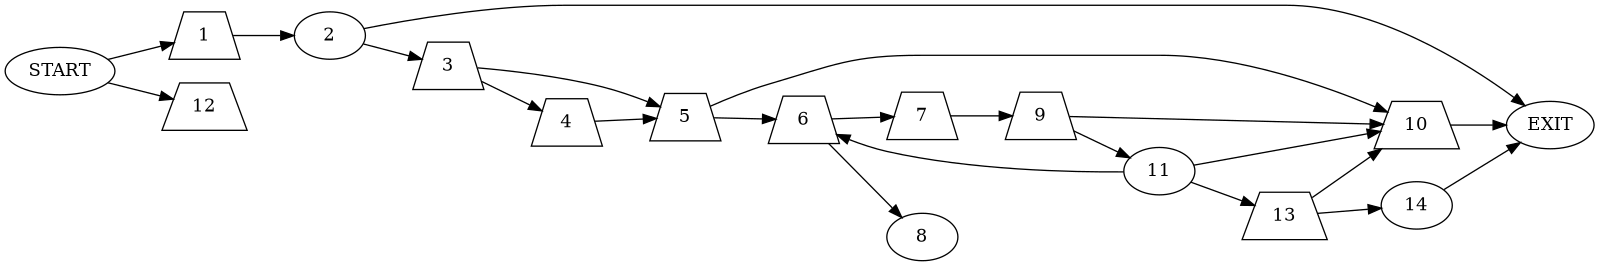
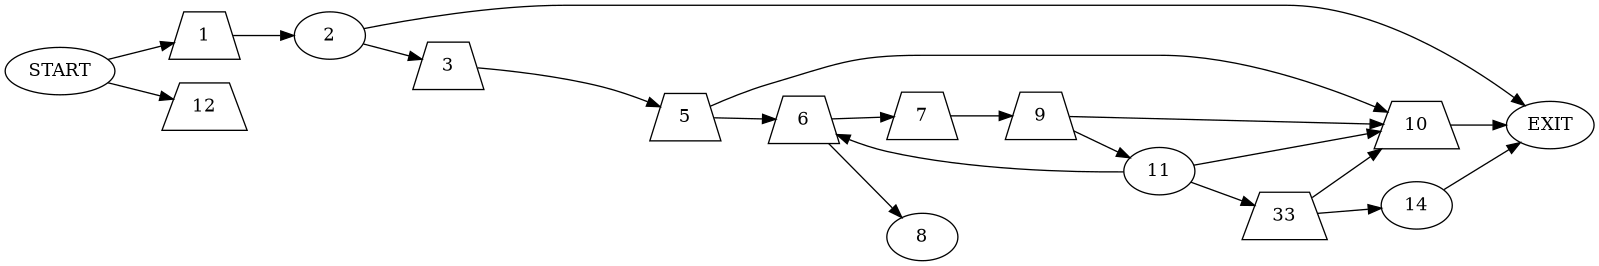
(567, 122) -> none
(1285, 216) -> (1285, 216)
